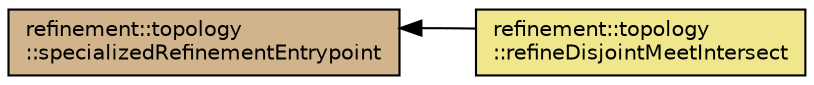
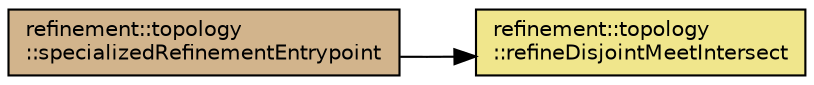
(449, 28) -> (427, 57)
